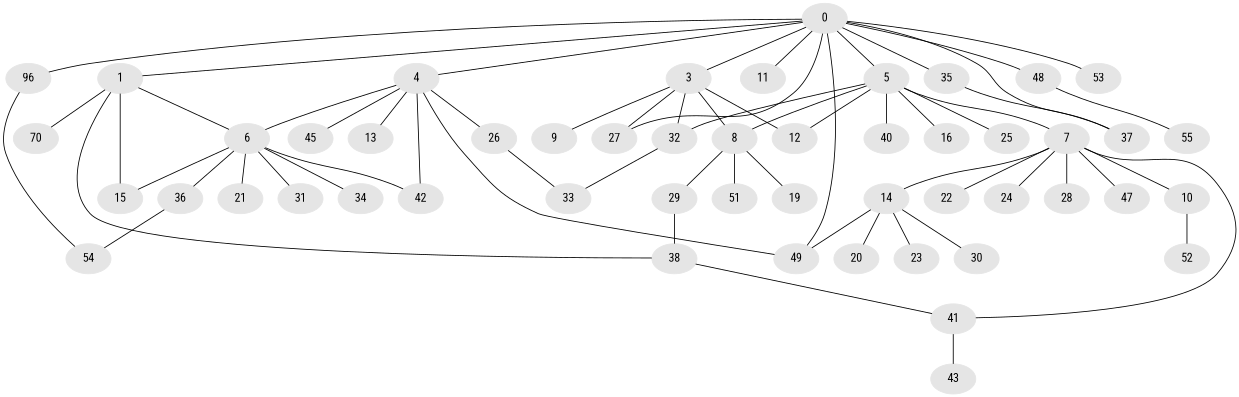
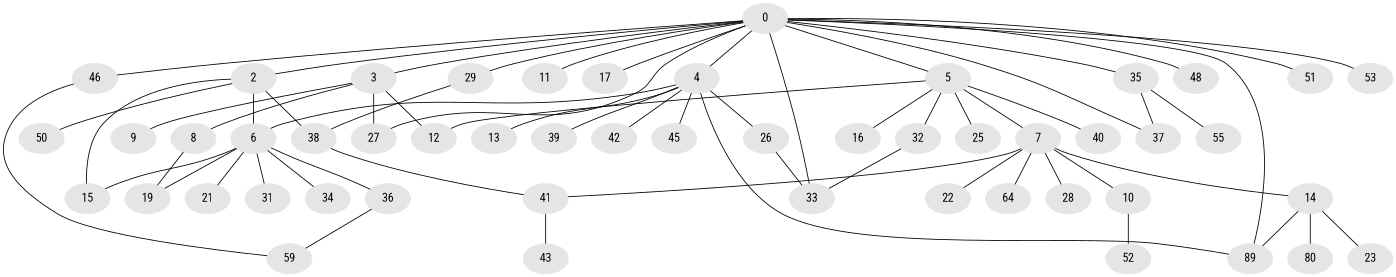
(28, 78) -> (95, 78)
(120, 78) -> (254, 78)
none -> (605, 78)
(809, 106) -> none
(682, 108) -> none
none -> (792, 108)
(1113, 109) -> (1177, 109)
(36, 139) -> (41, 139)
none -> (554, 139)
(334, 168) -> (201, 169)
(705, 169) -> (609, 43)
(735, 169) -> (1042, 28)
(1007, 199) -> (1008, 199)
(1127, 199) -> none
(88, 259) -> (289, 259)
(796, 259) -> (1250, 259)
(856, 259) -> (1310, 259)
(977, 259) -> none
